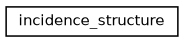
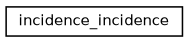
(92, 21) -> (94, 21)
